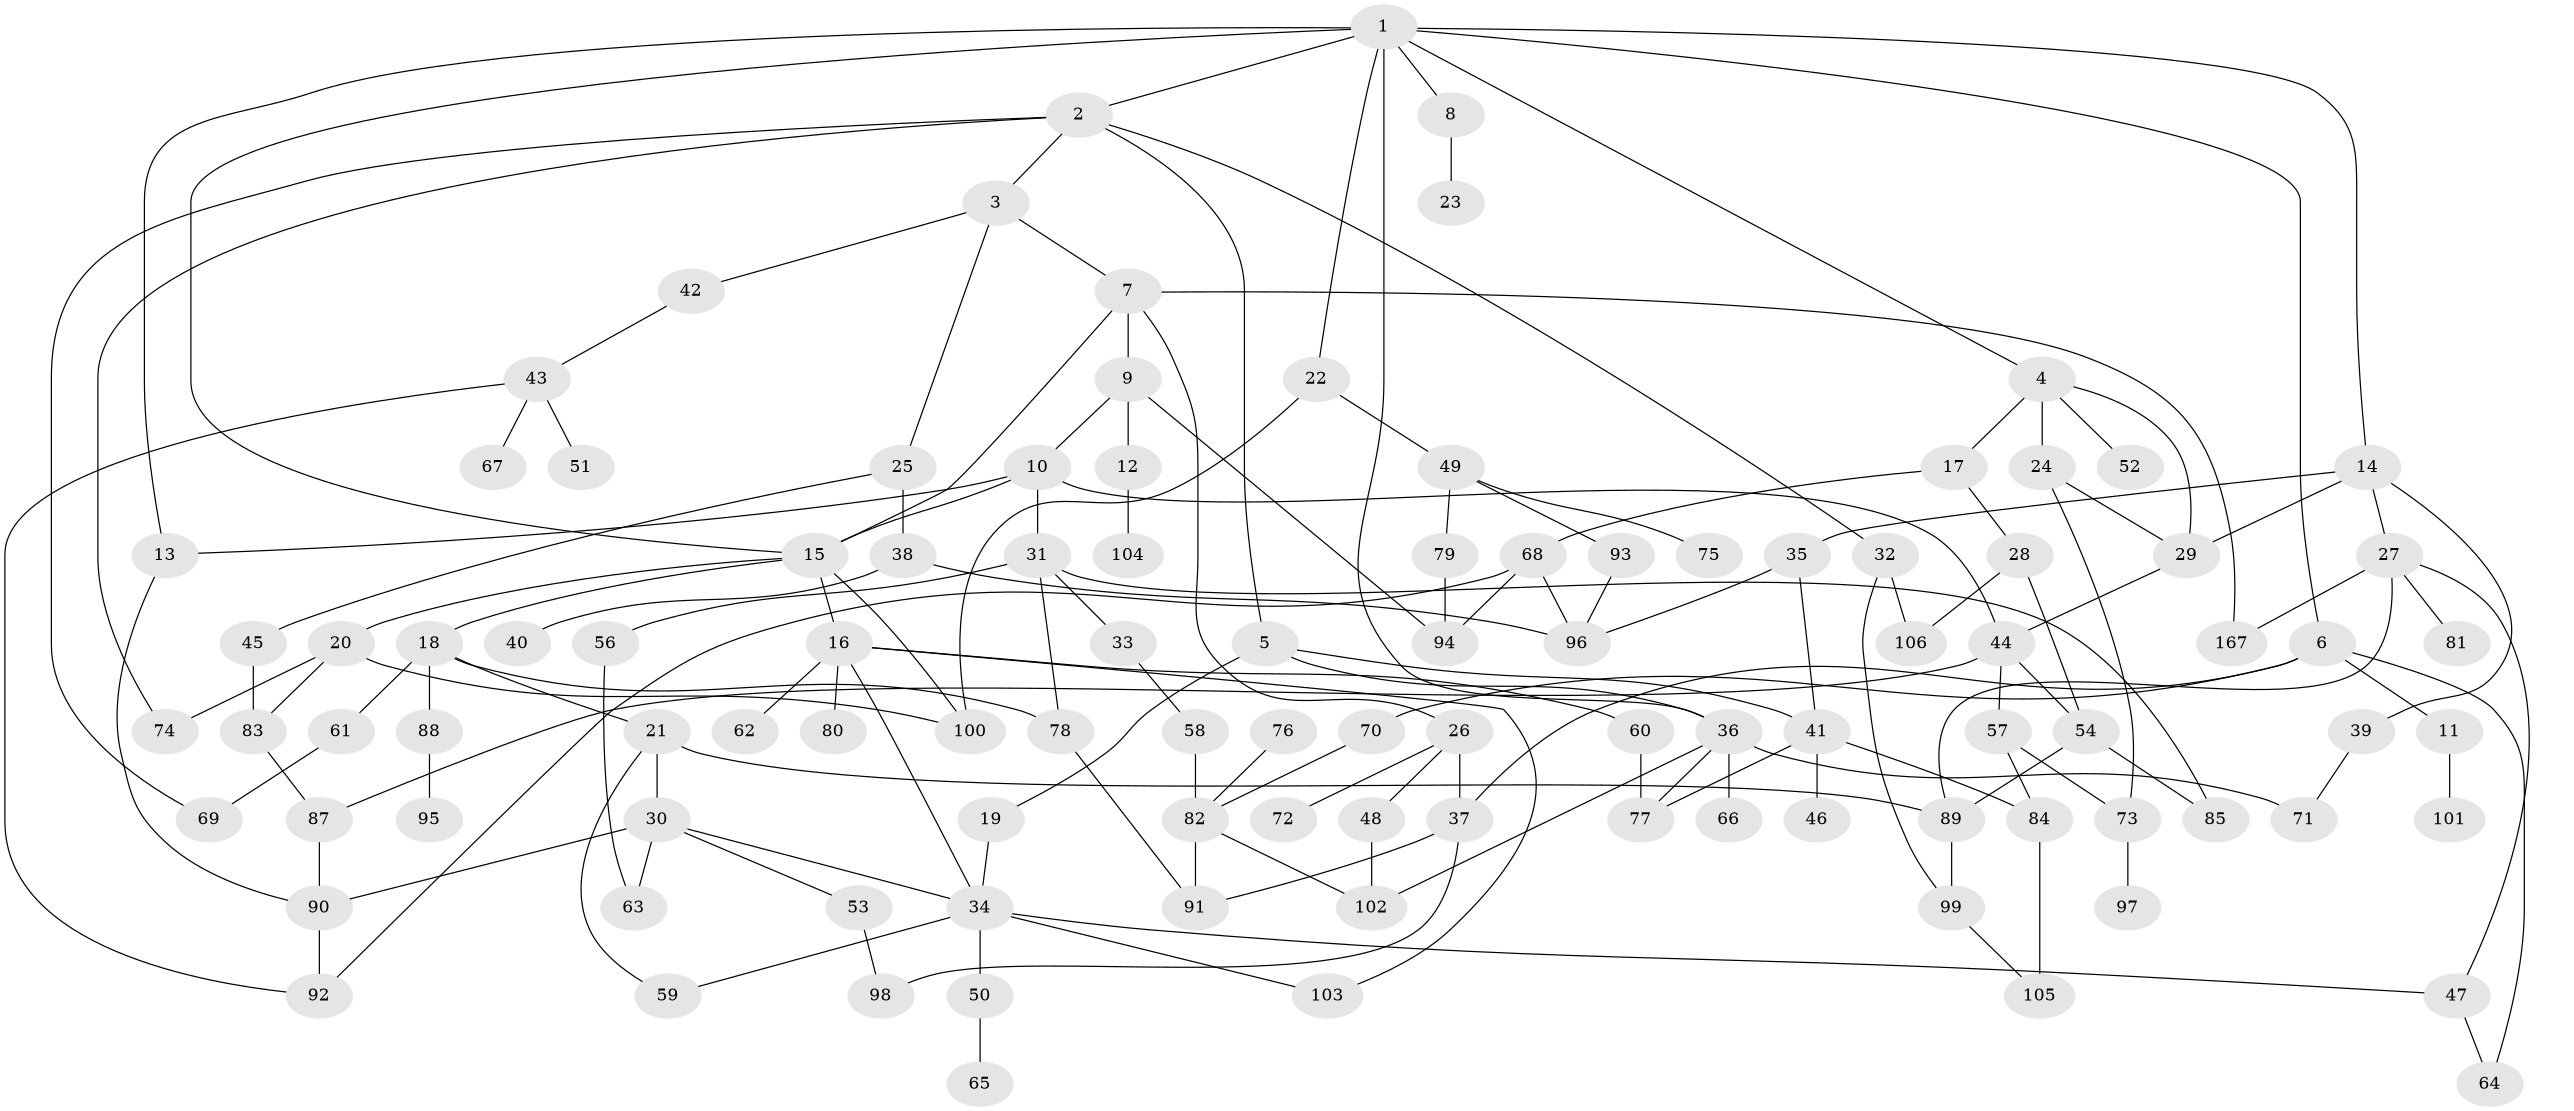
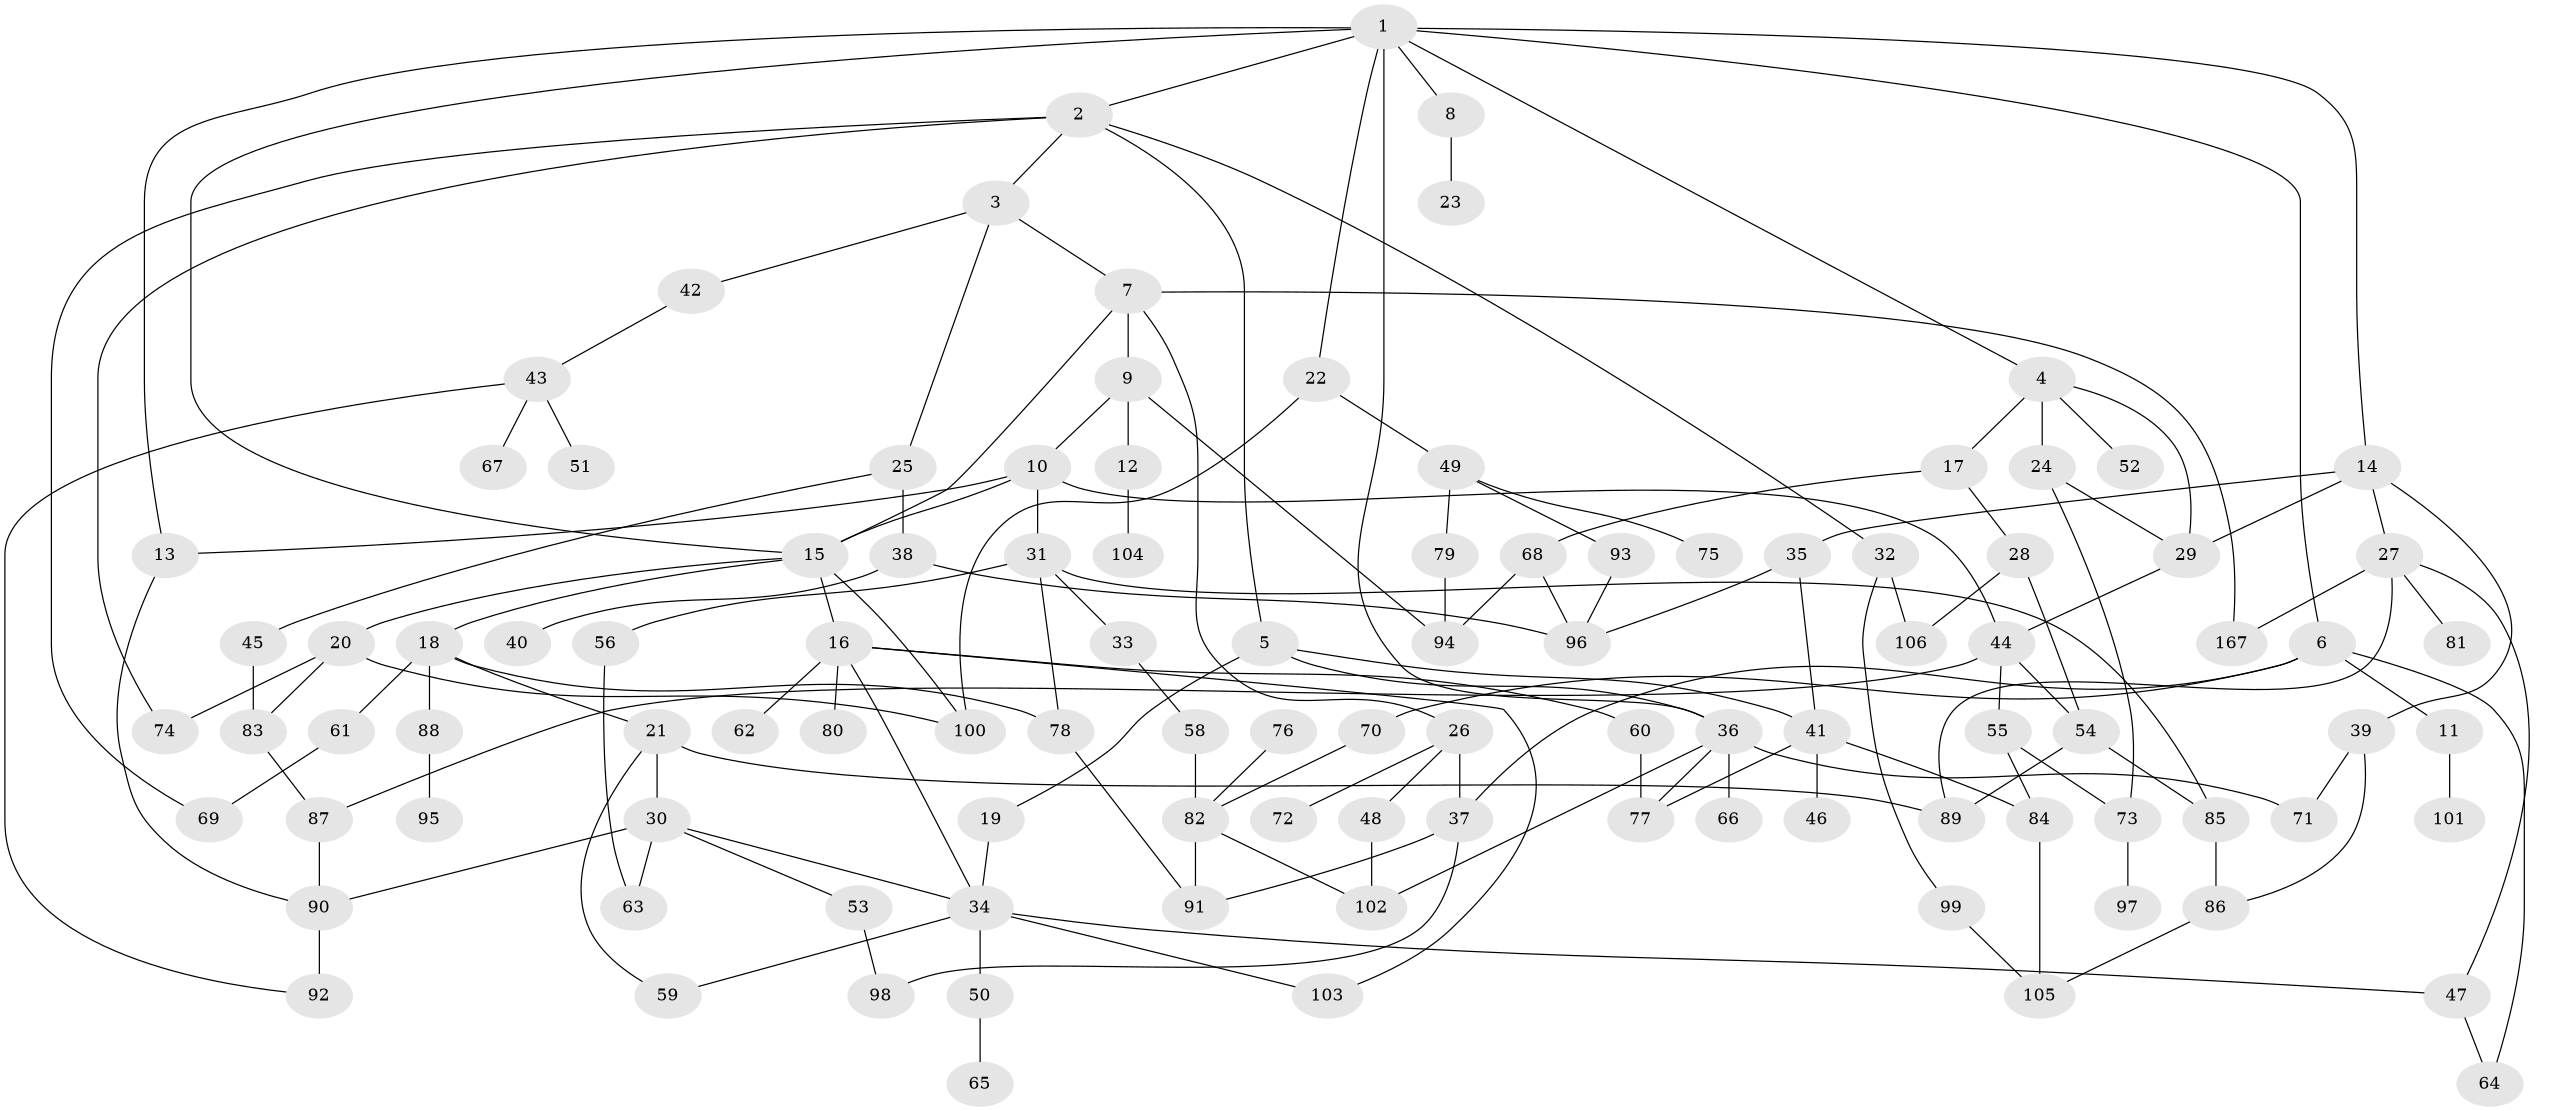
(860, 608) -> none
(1998, 732) -> (1998, 732)
(1952, 864) -> none
none -> (2216, 908)
